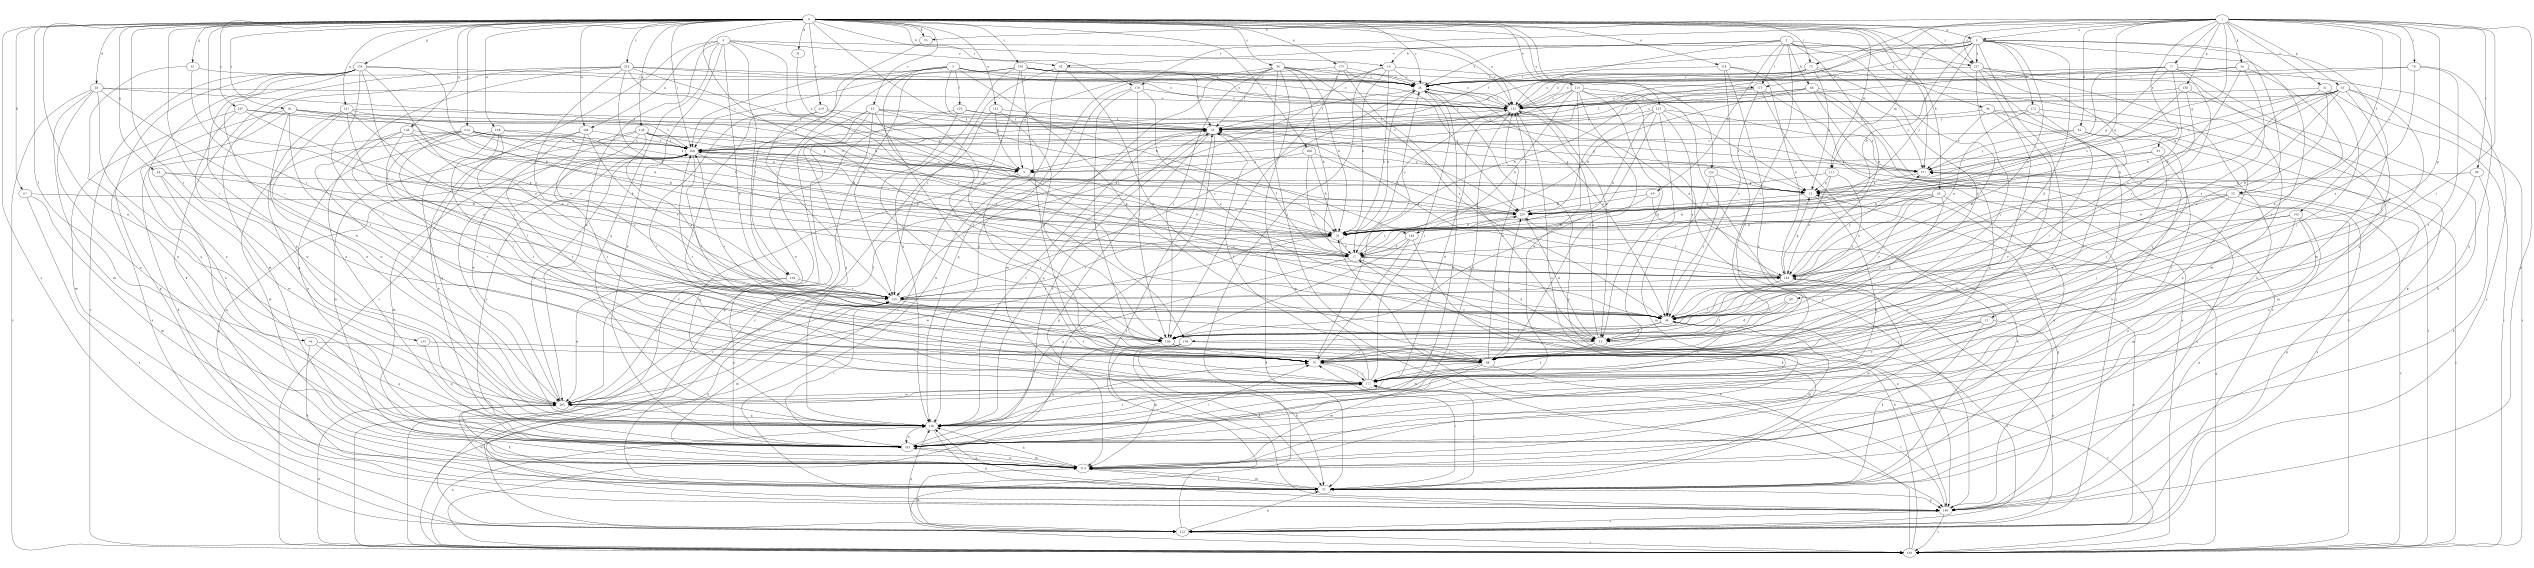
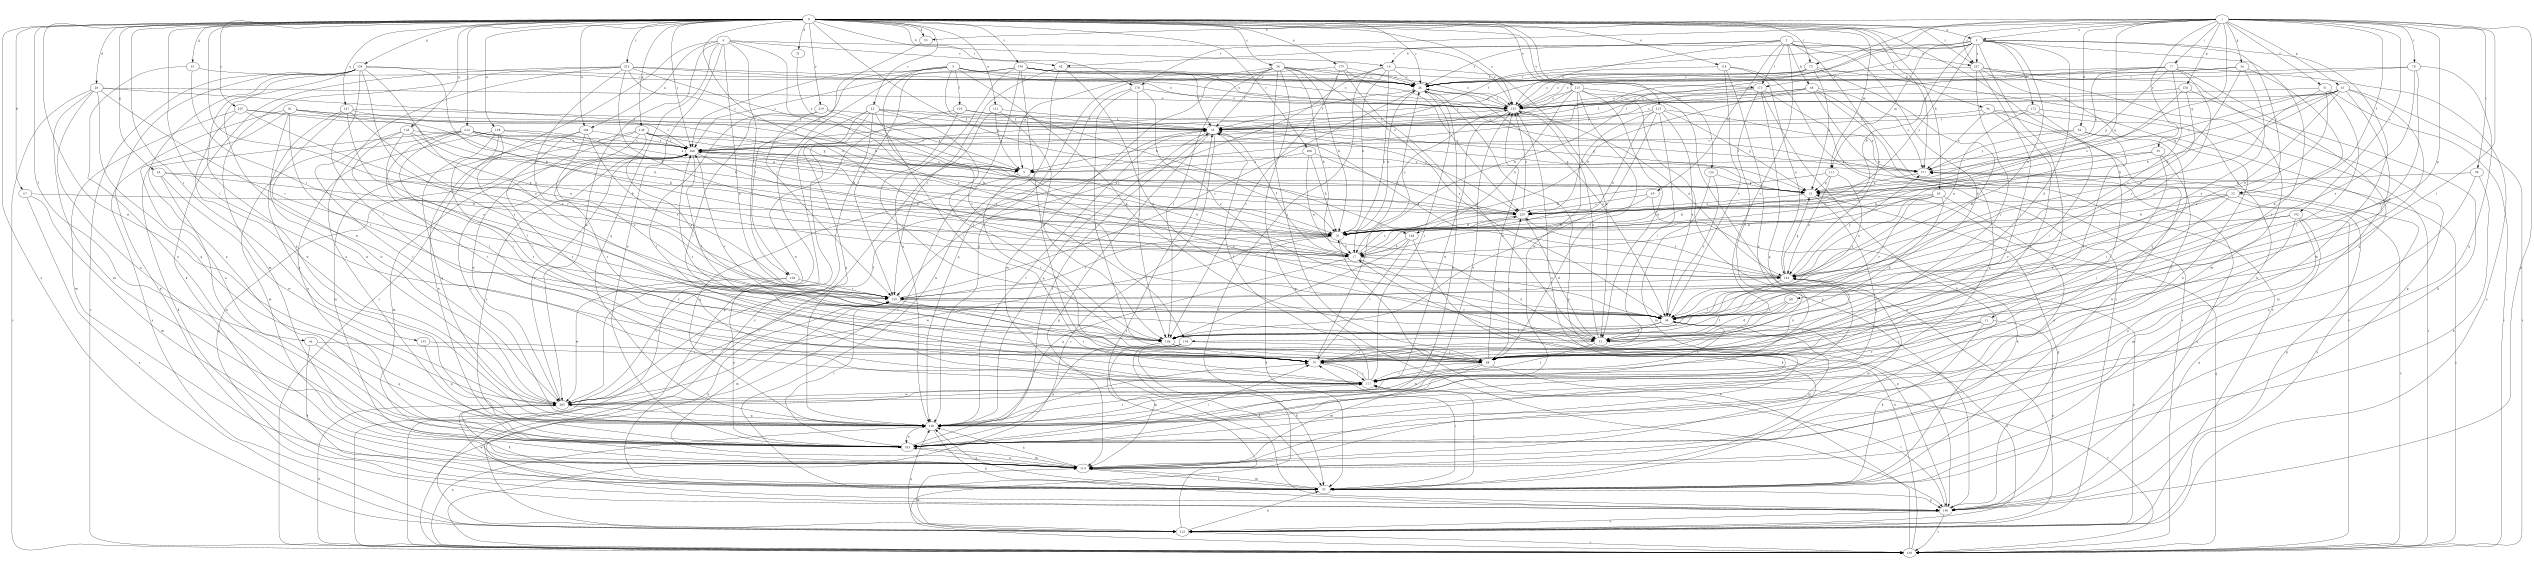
(449, 26) -> none
(1569, 273) -> (1669, 346)
(2009, 348) -> (2072, 288)
none -> (1553, 379)
